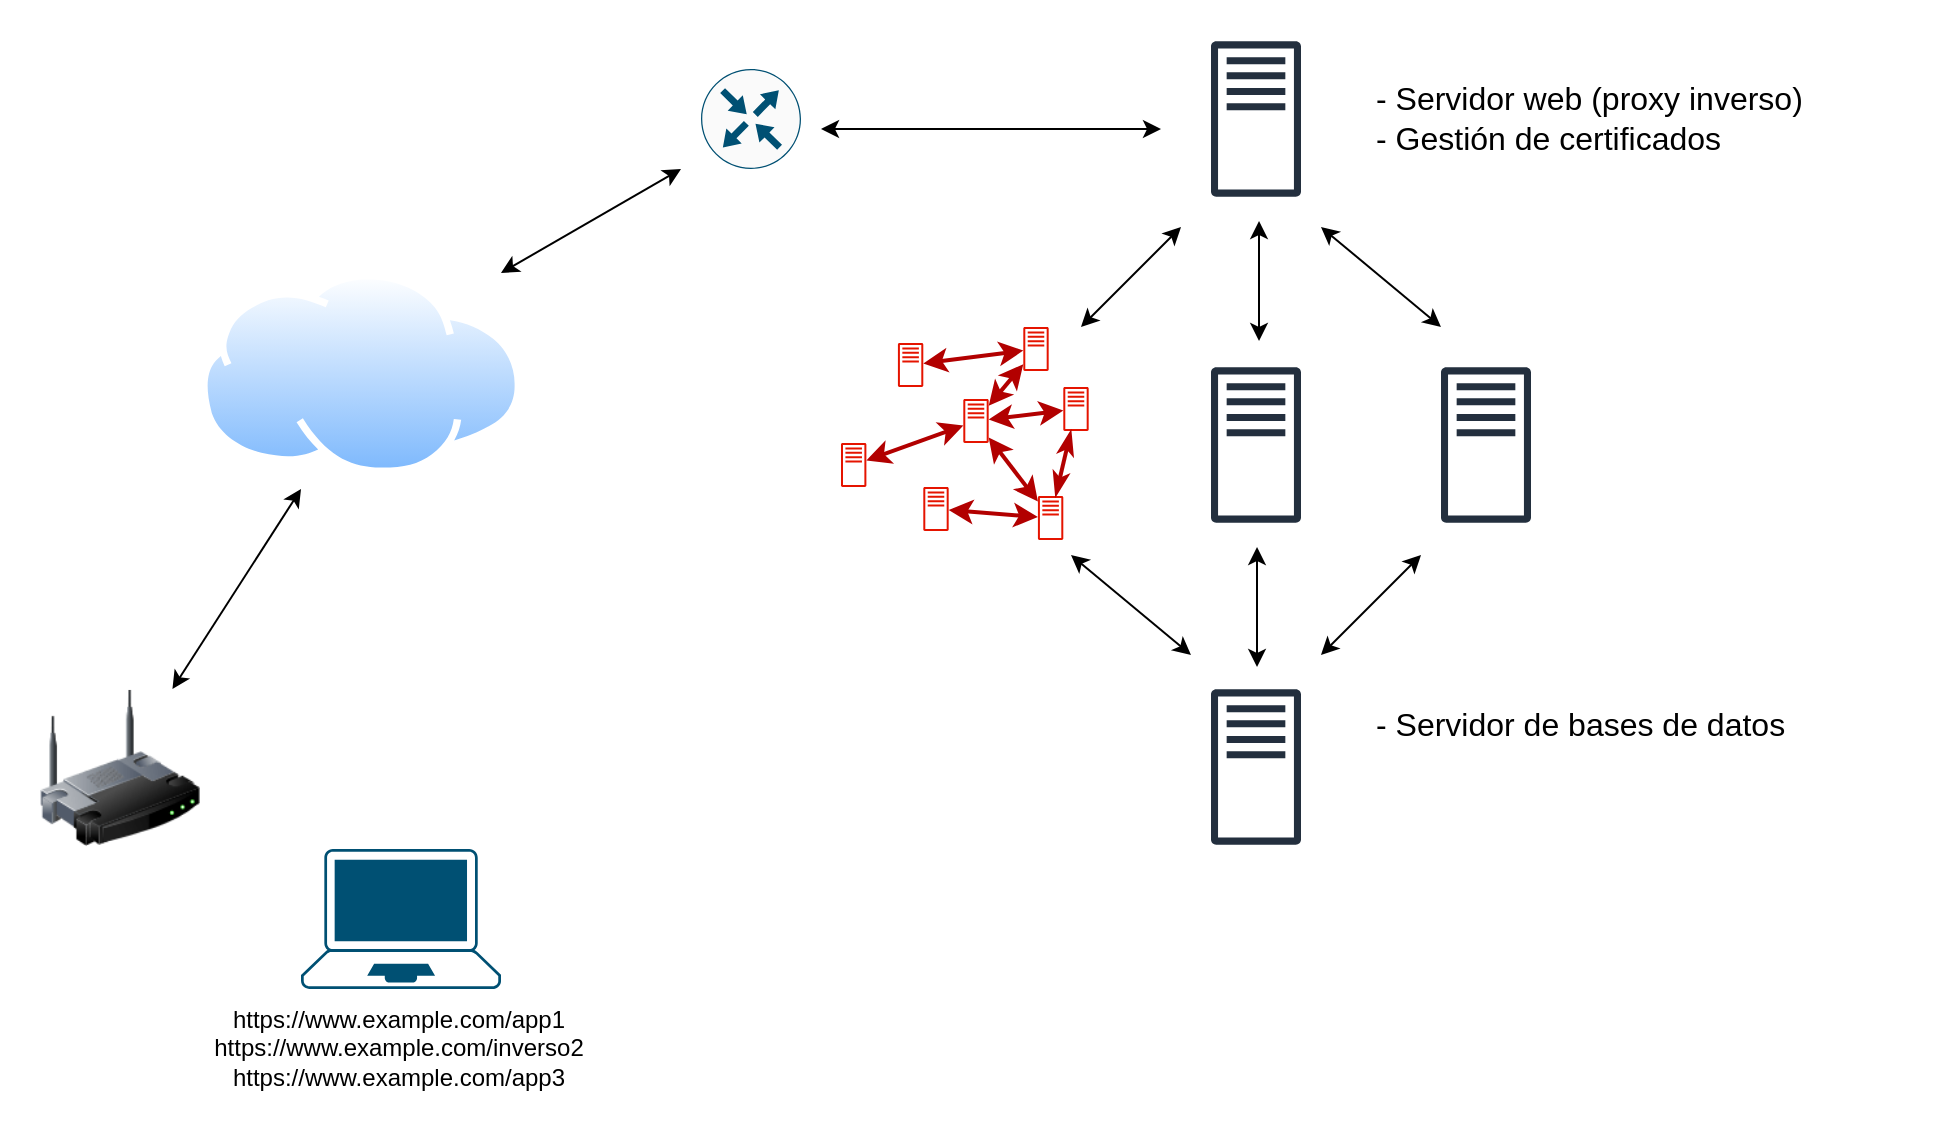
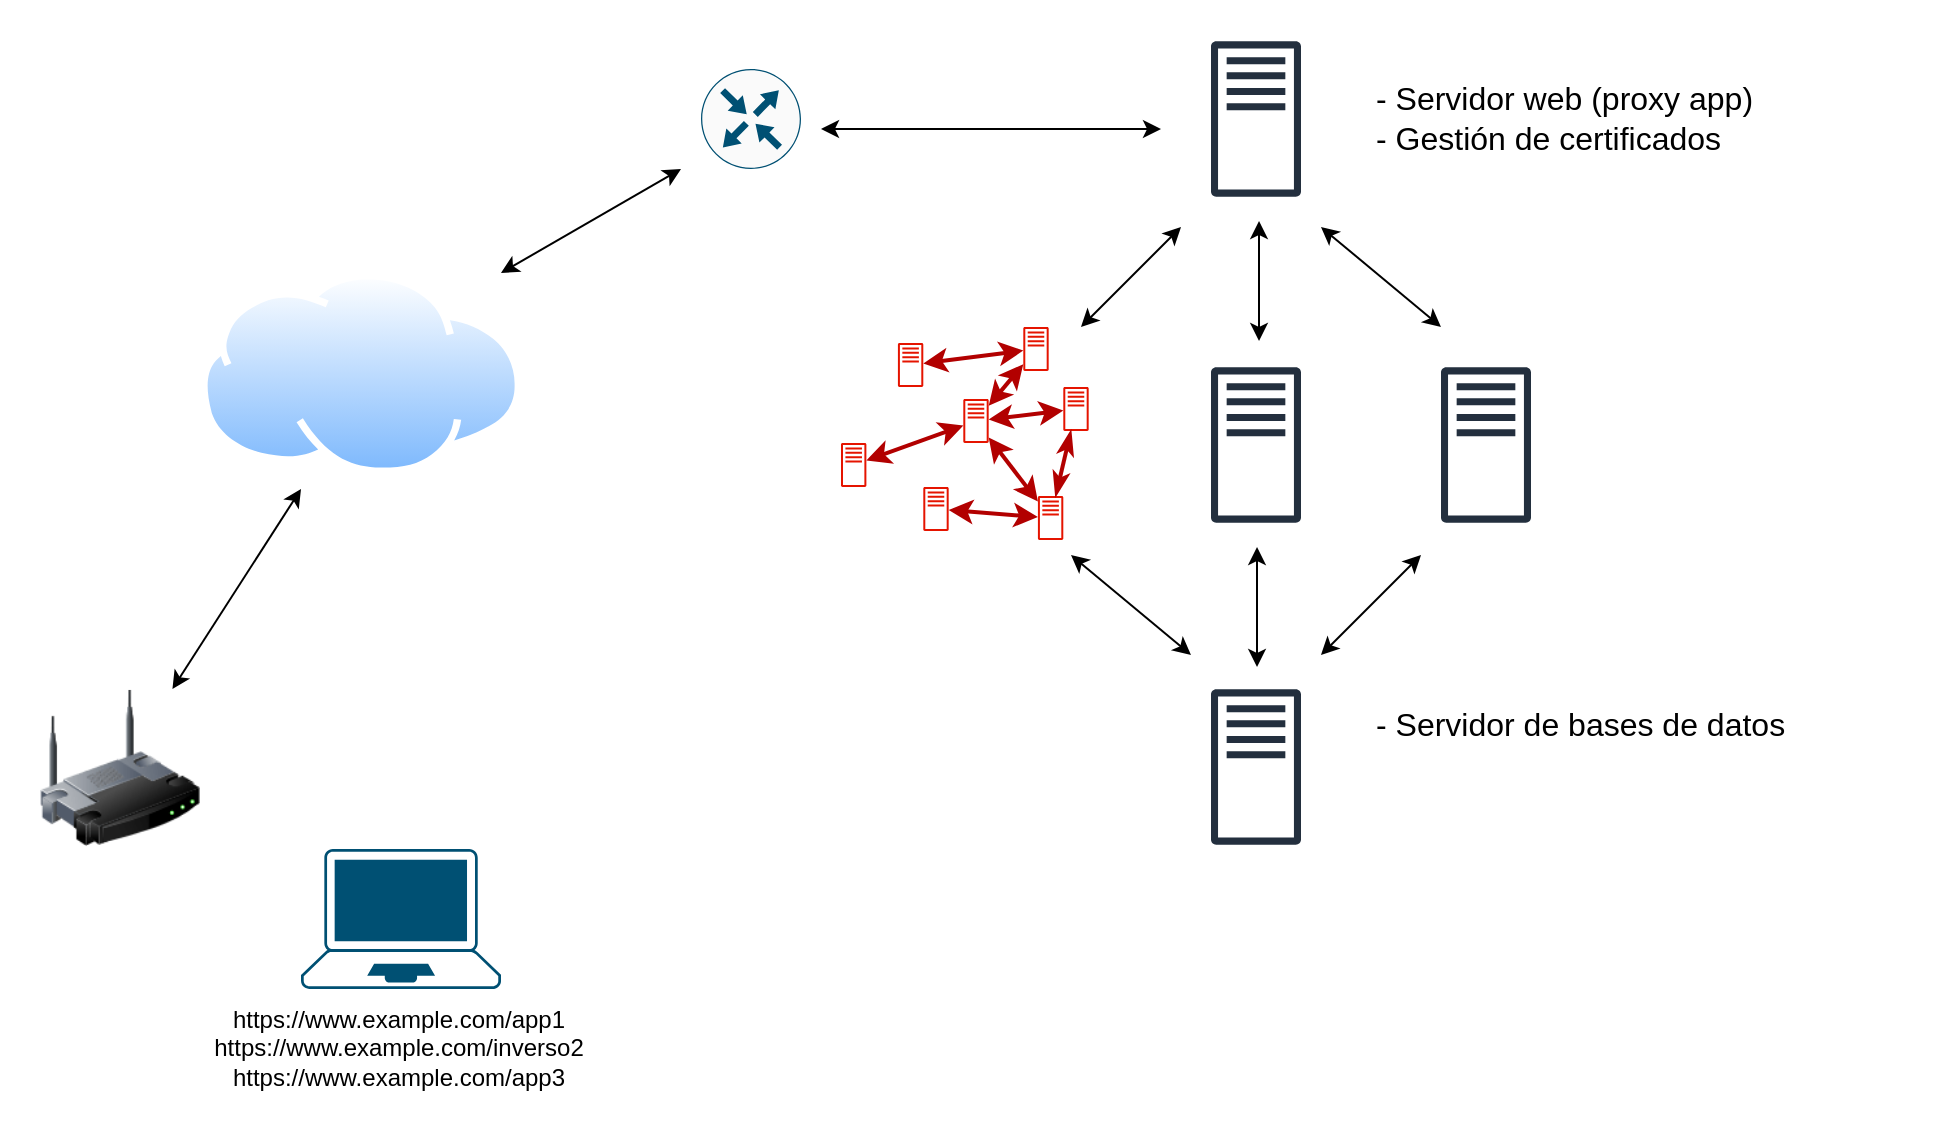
(1560, 119) -> (1536, 119)
